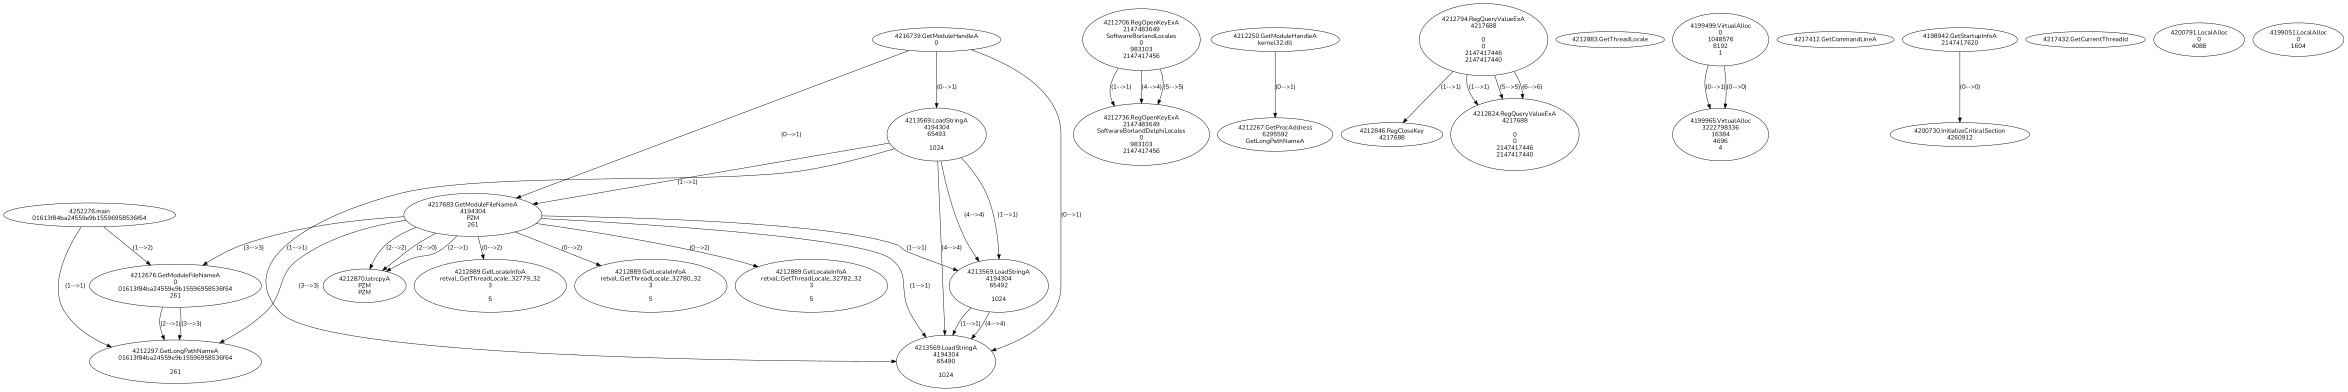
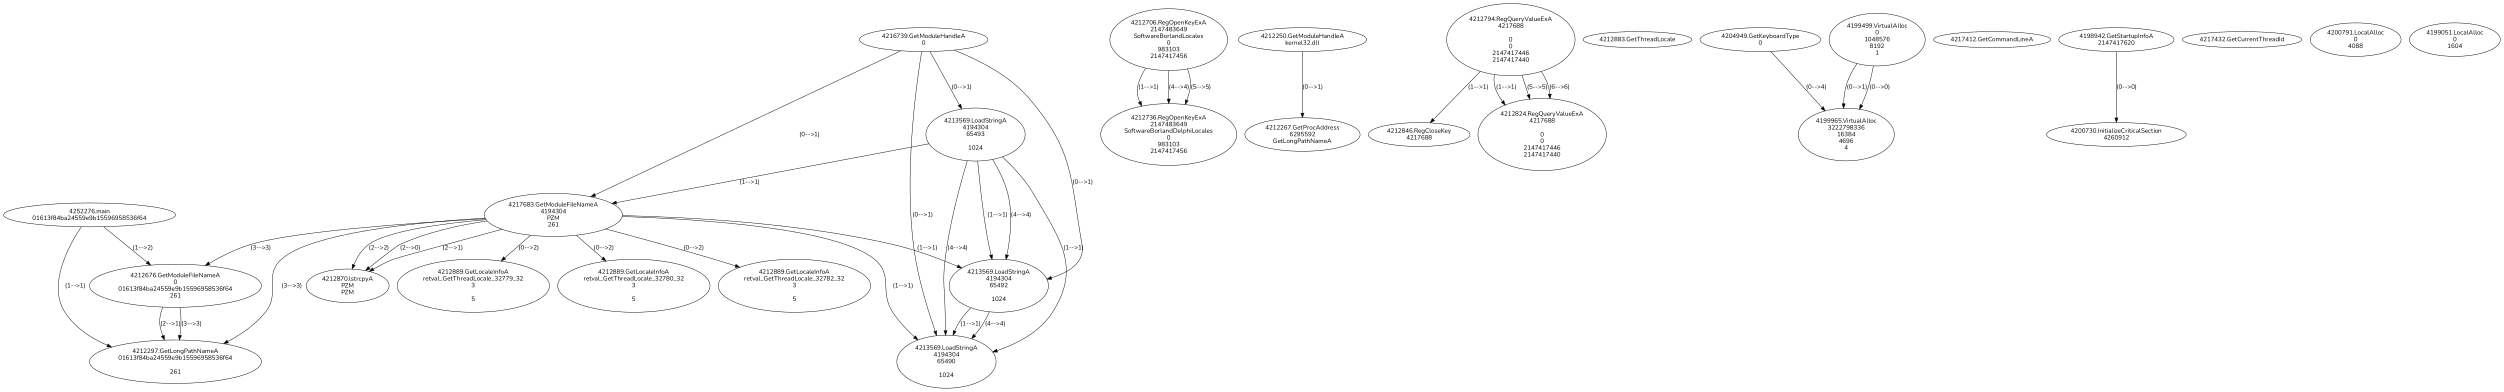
none -> (1760, 40)
none -> (1061, 148)
